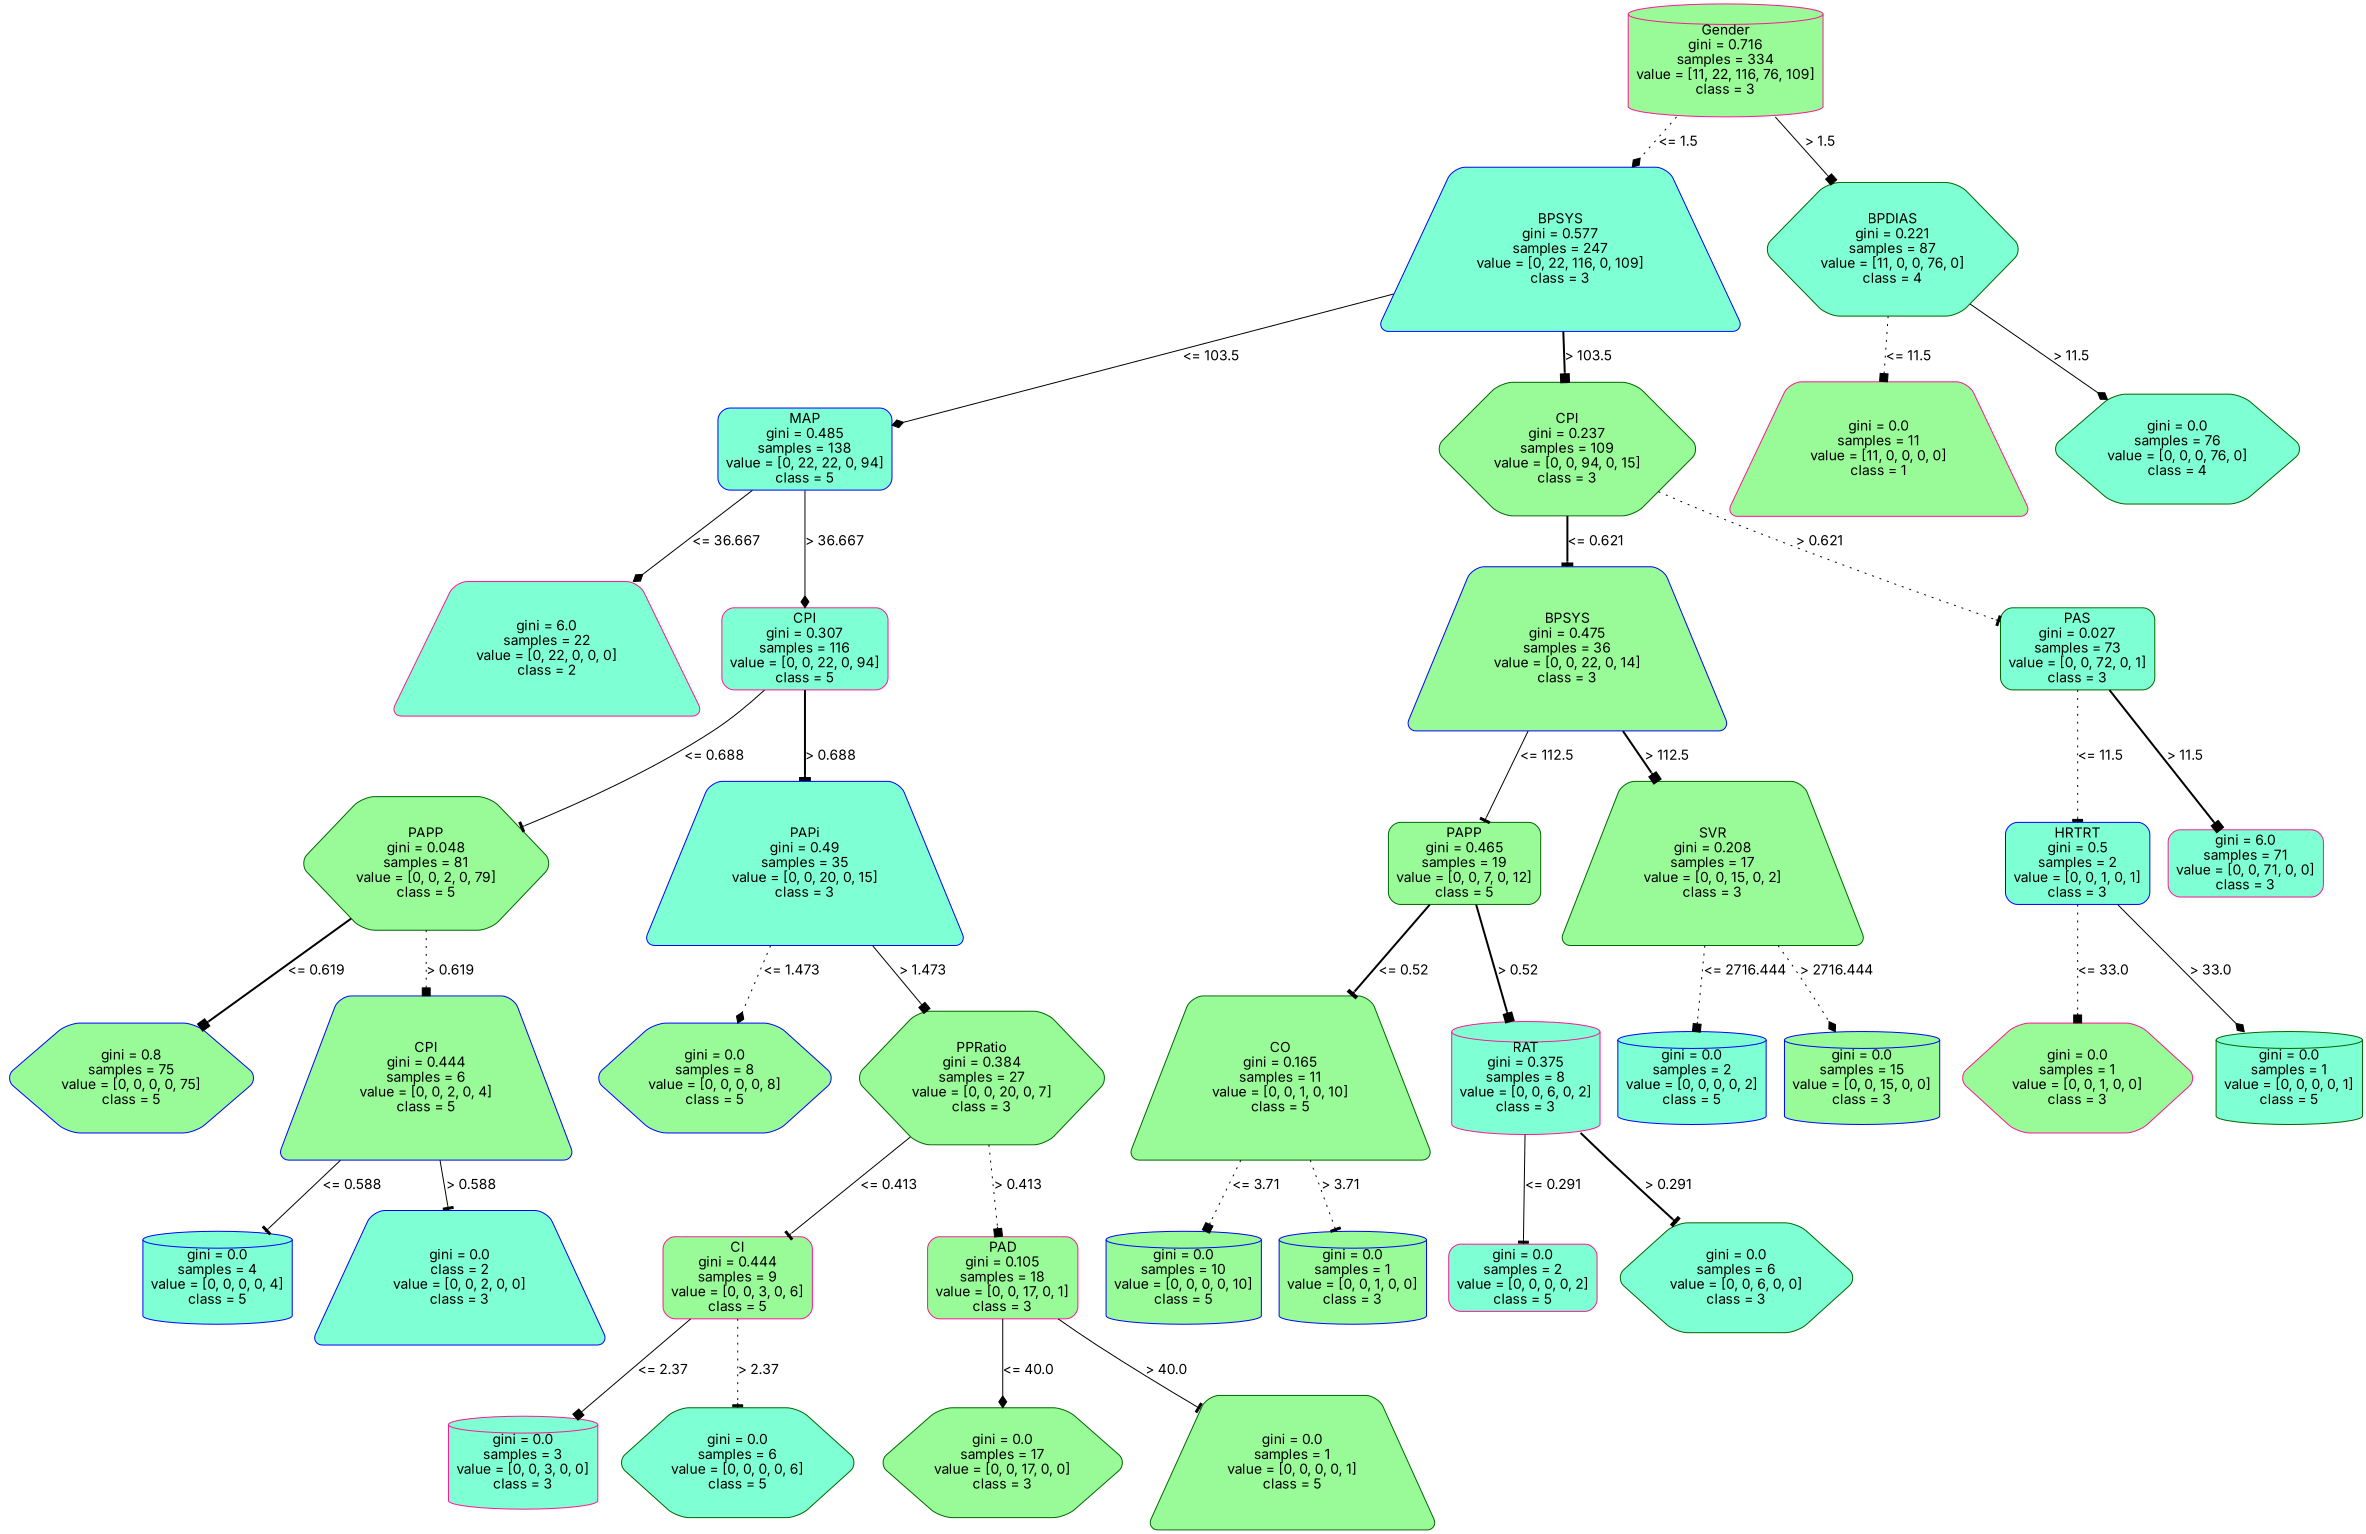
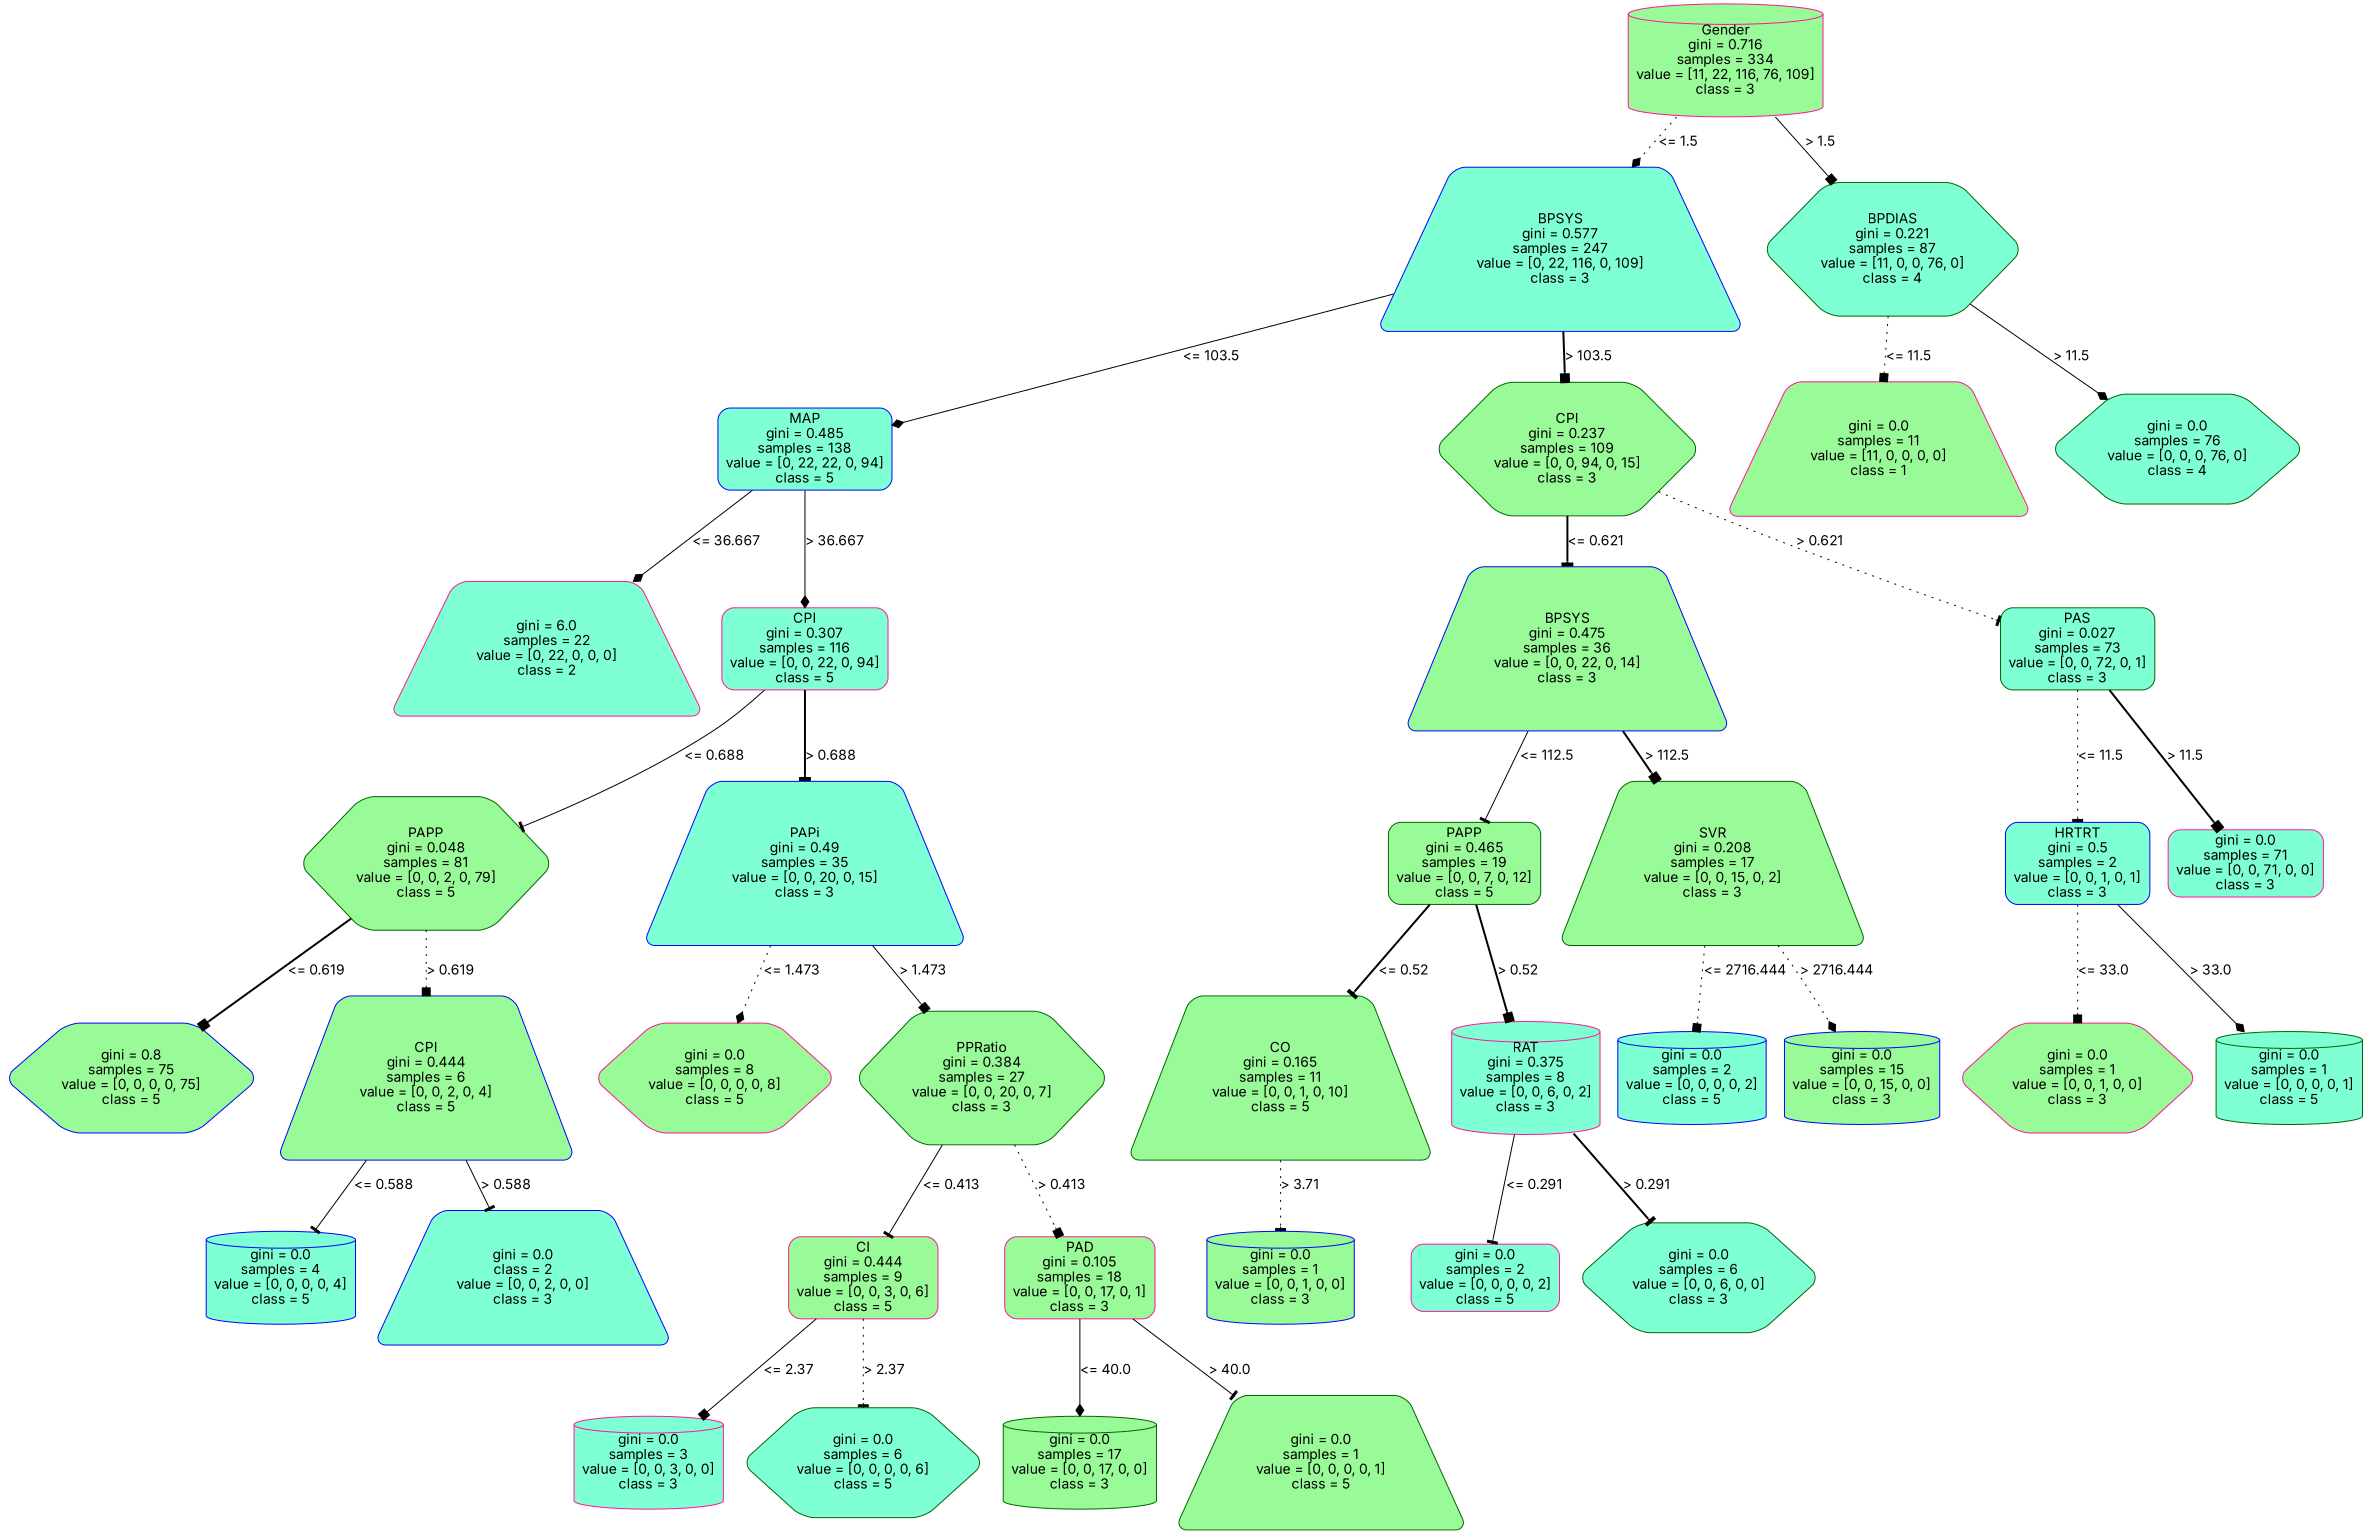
(2246, 863) -> (2246, 863)
(715, 1078) -> (715, 1078)
(1184, 1278) -> none
(1003, 1463) -> (1080, 1463)
